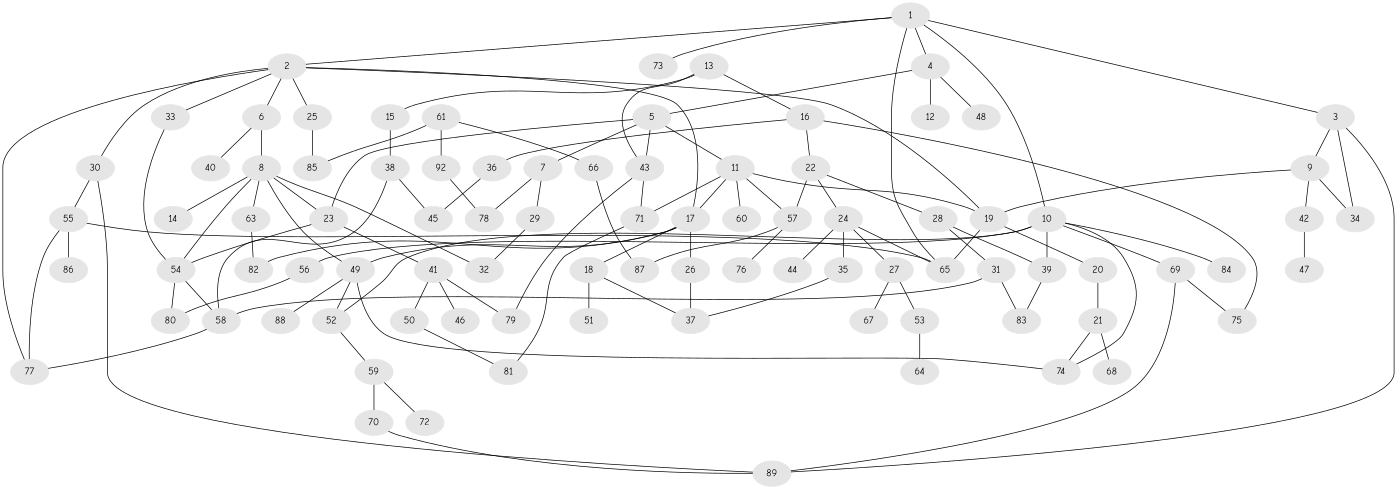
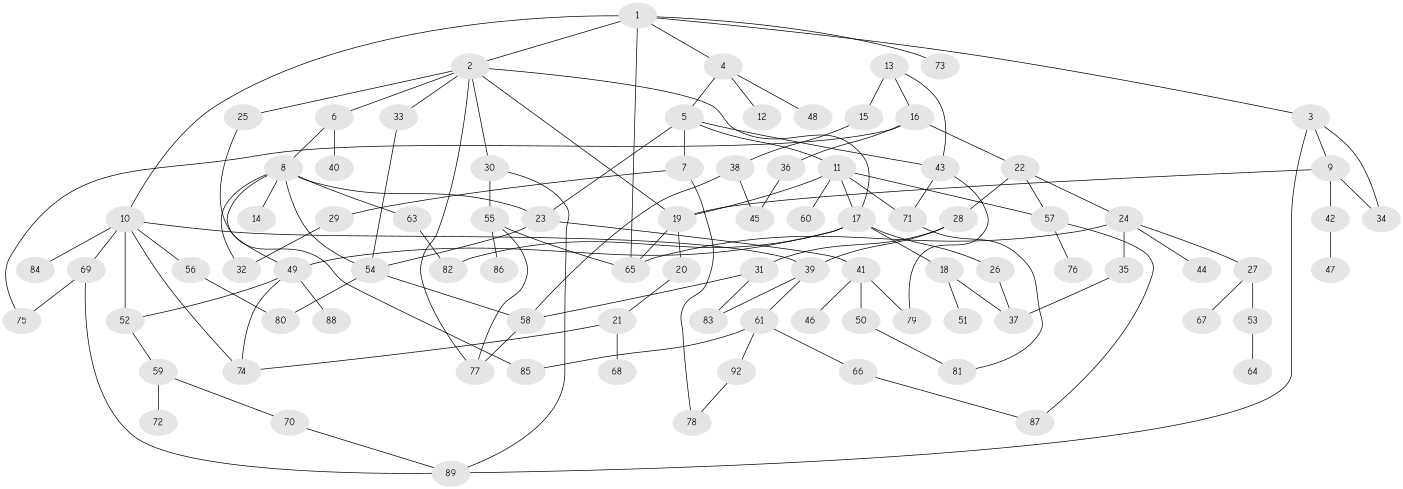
none -> (785, 295)
